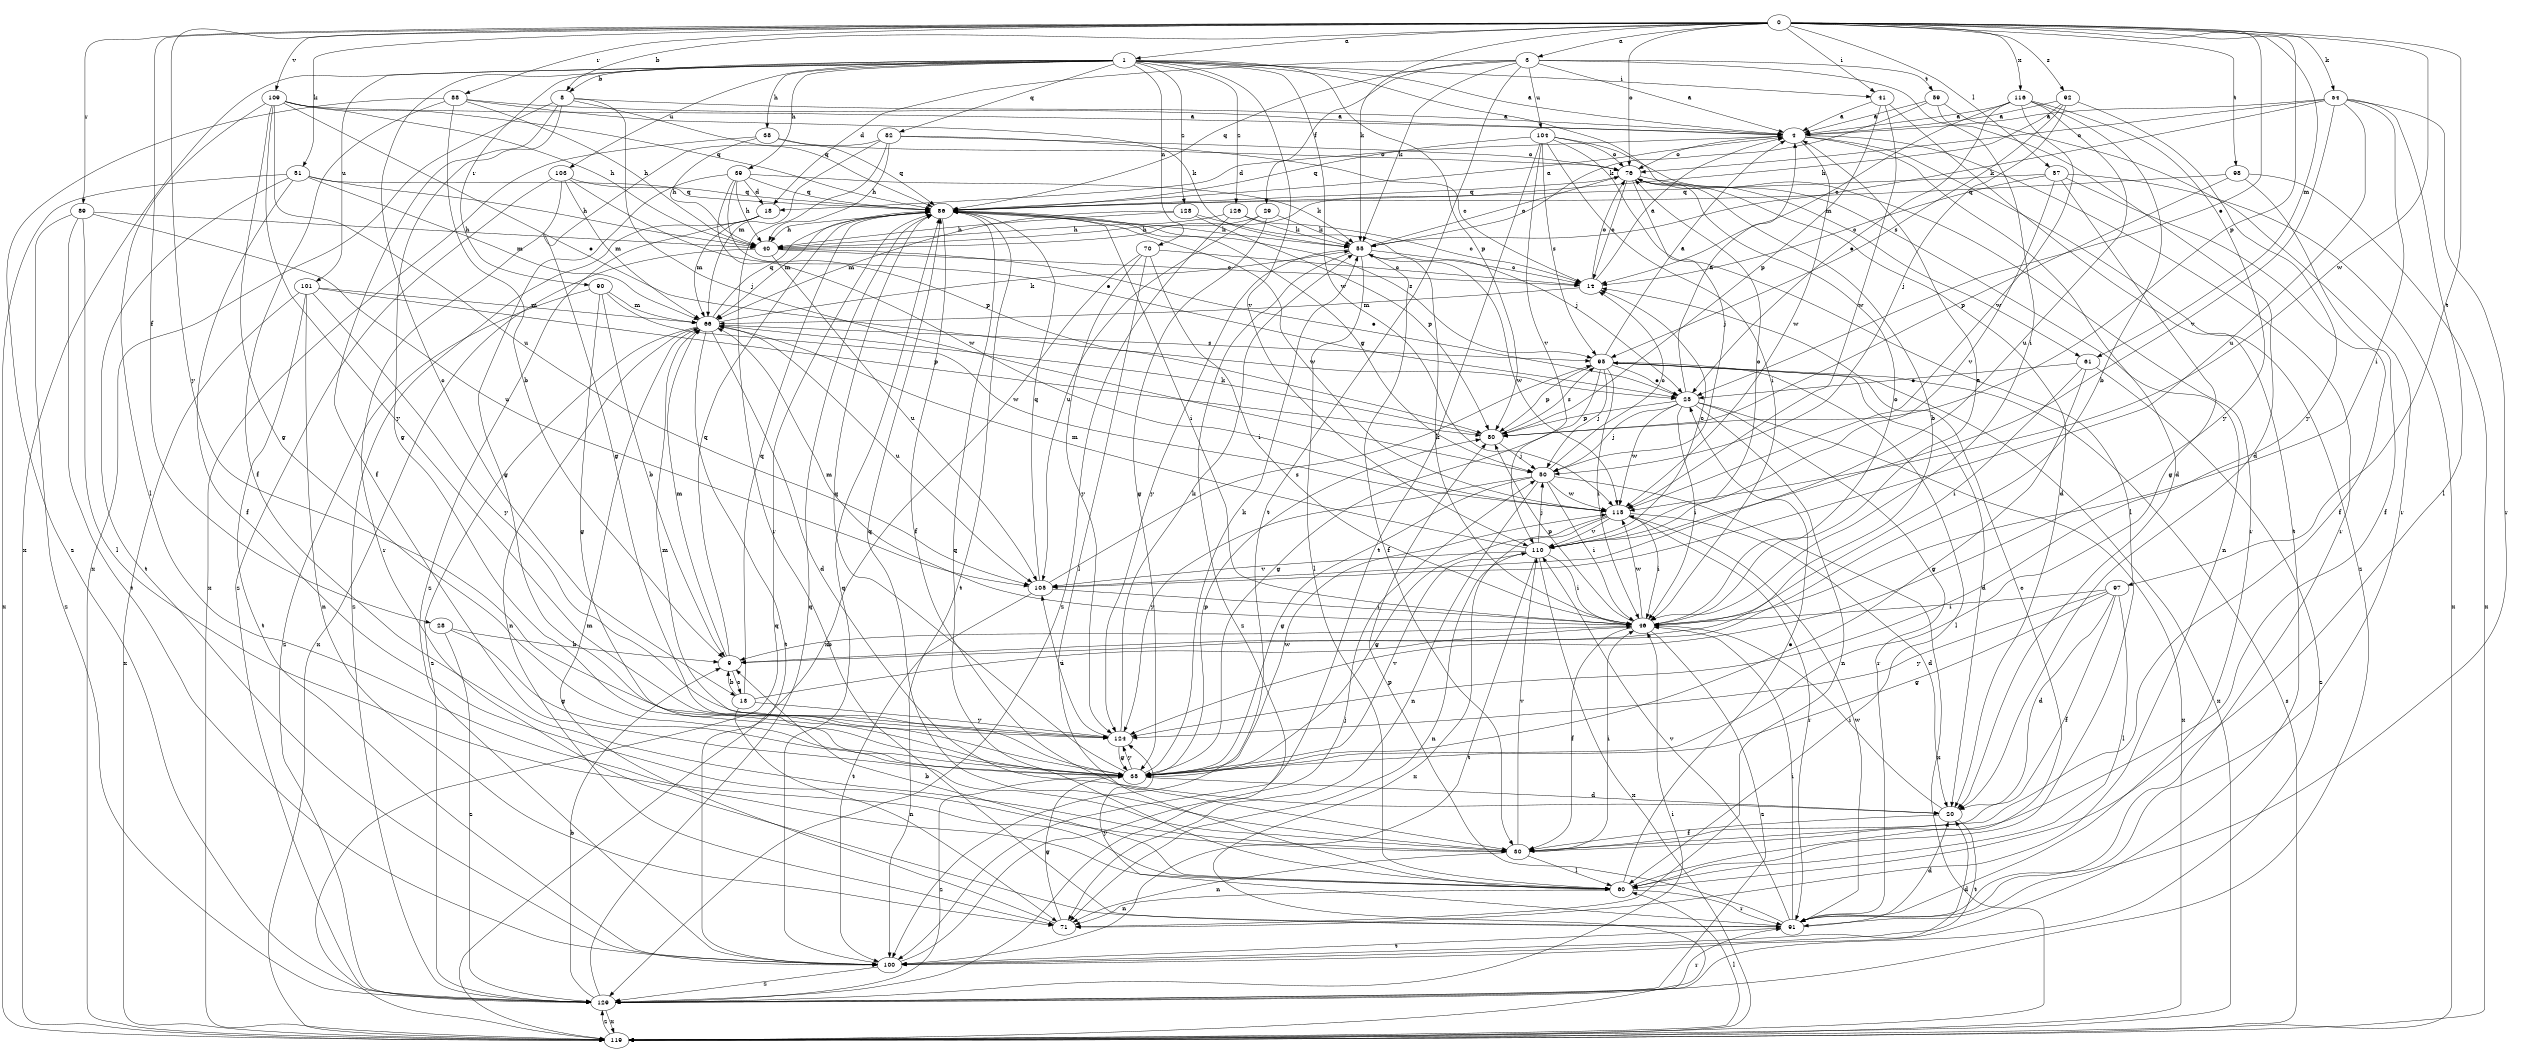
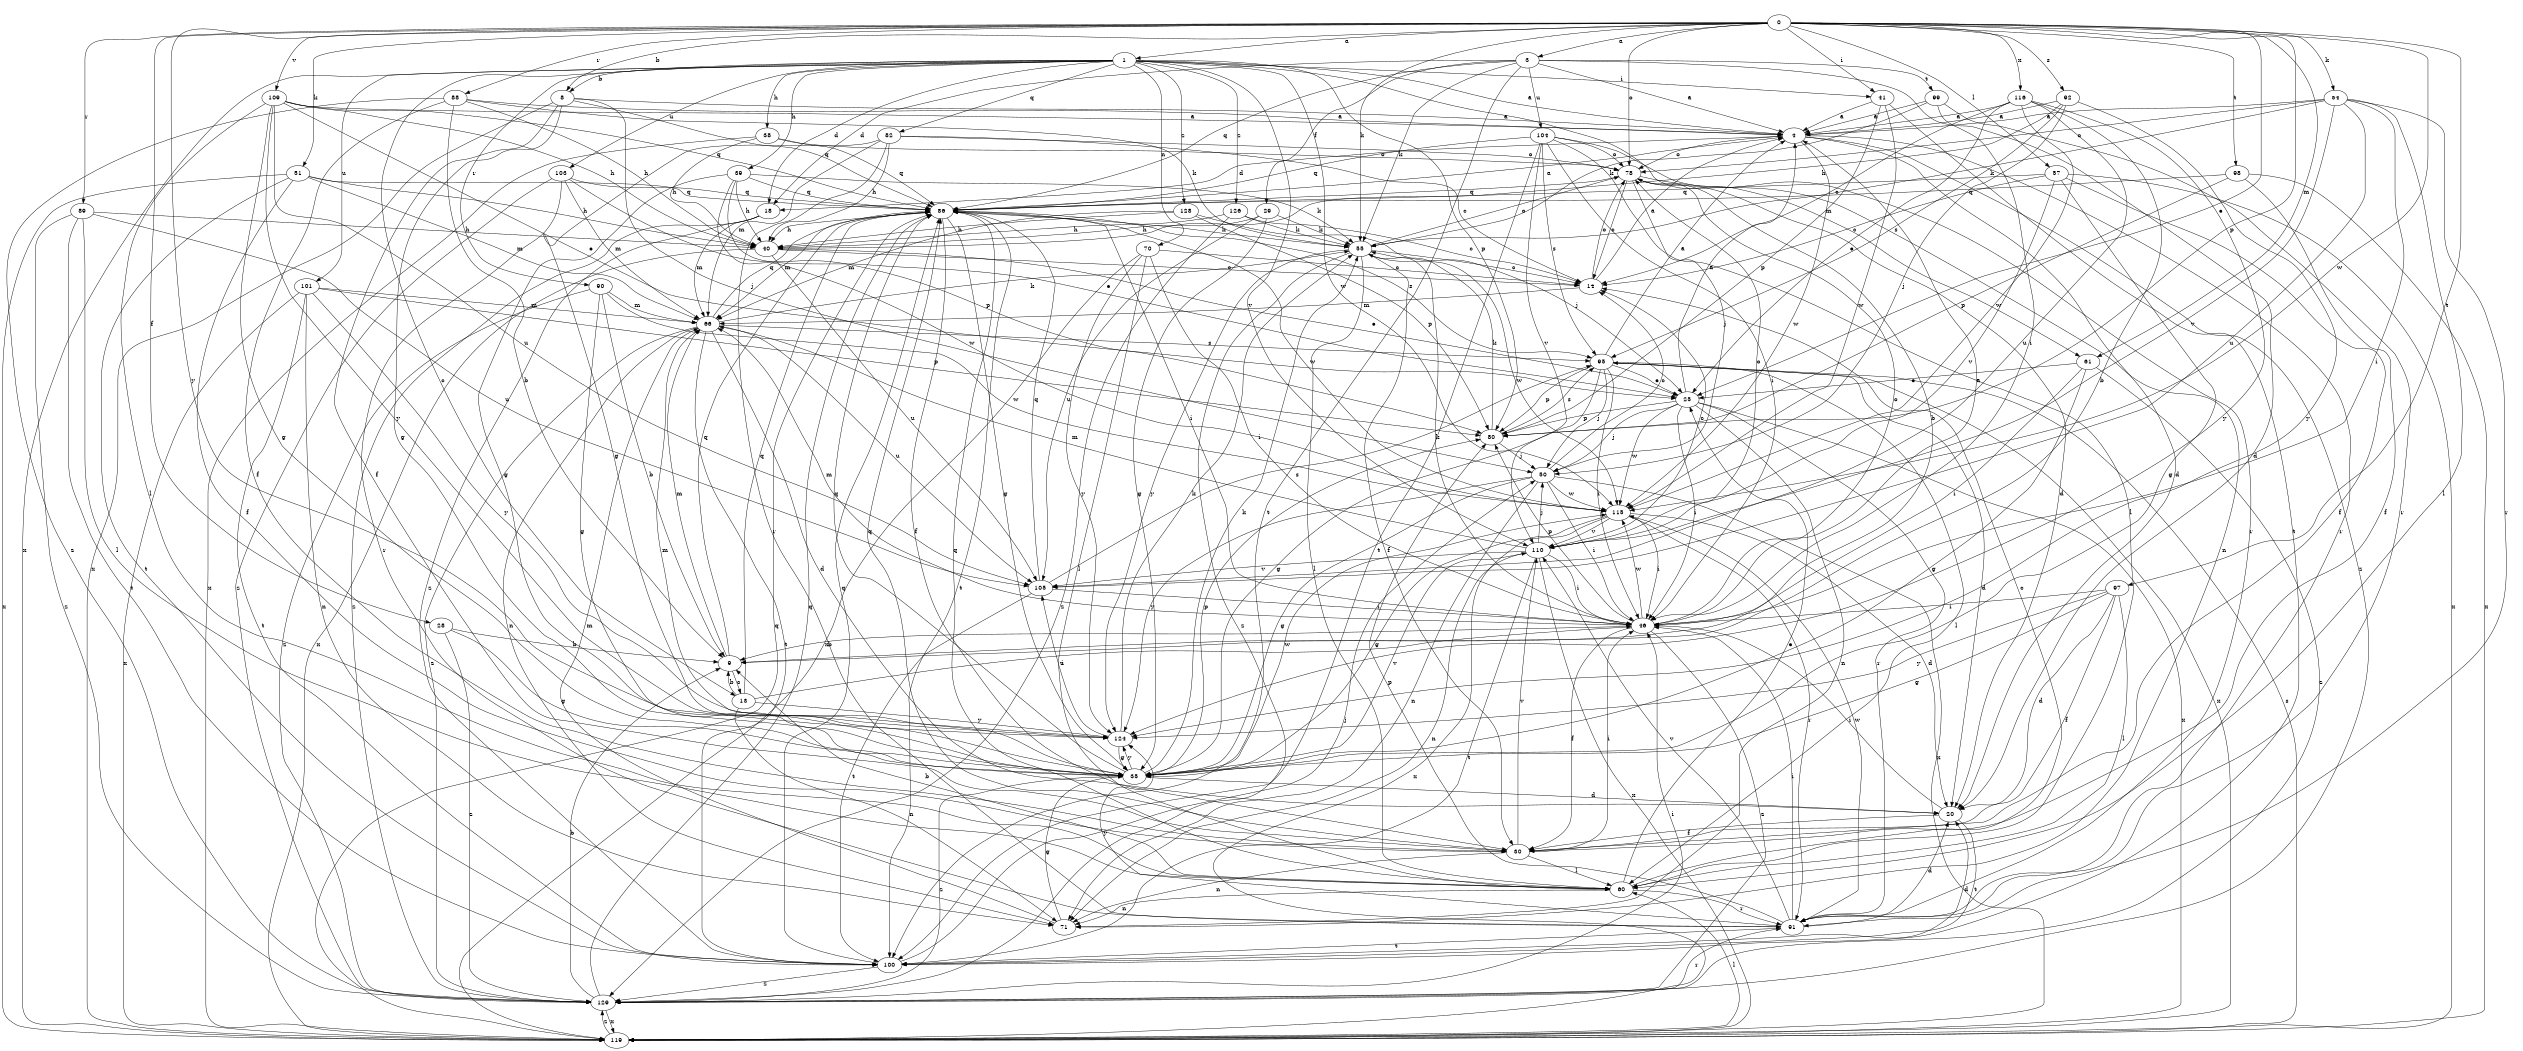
(1937, 98) -> (1937, 98)
(1629, 173) -> (1629, 173)
(752, 190) -> (921, 93)
(1287, 281) -> (1005, 506)
(1104, 367) -> (1487, 311)
